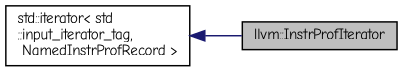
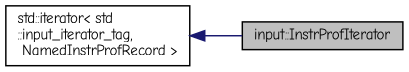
(320, 36) -> (323, 36)
